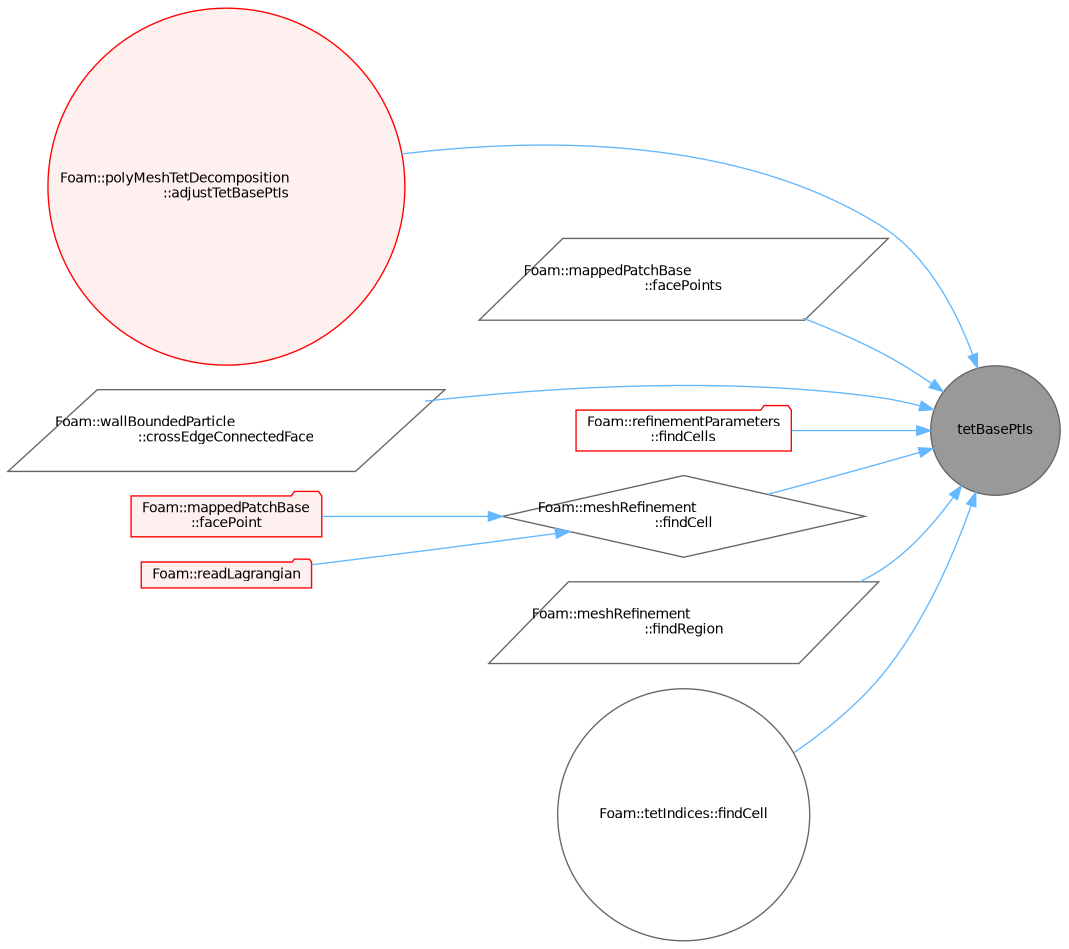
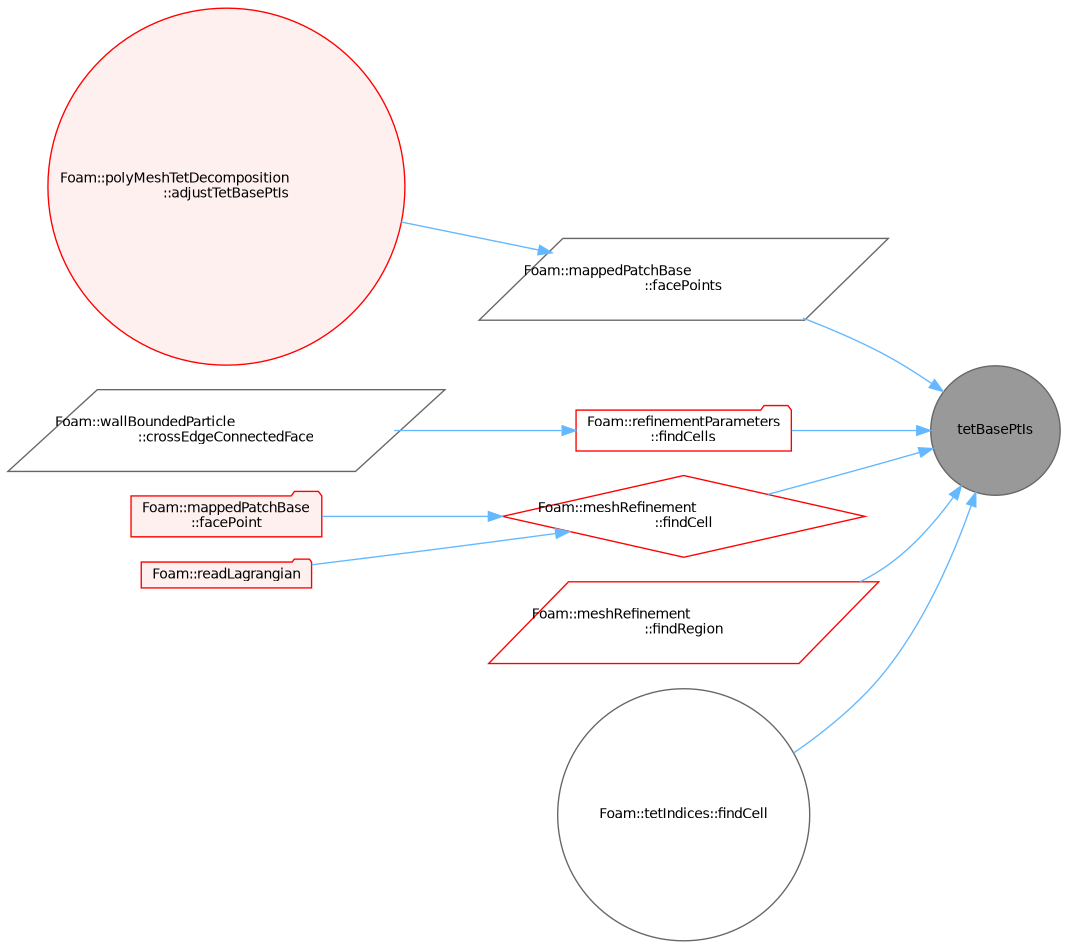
(727, 165) -> (470, 236)
(673, 386) -> (478, 431)
(684, 516) -> (684, 516)
(684, 623) -> (684, 623)
